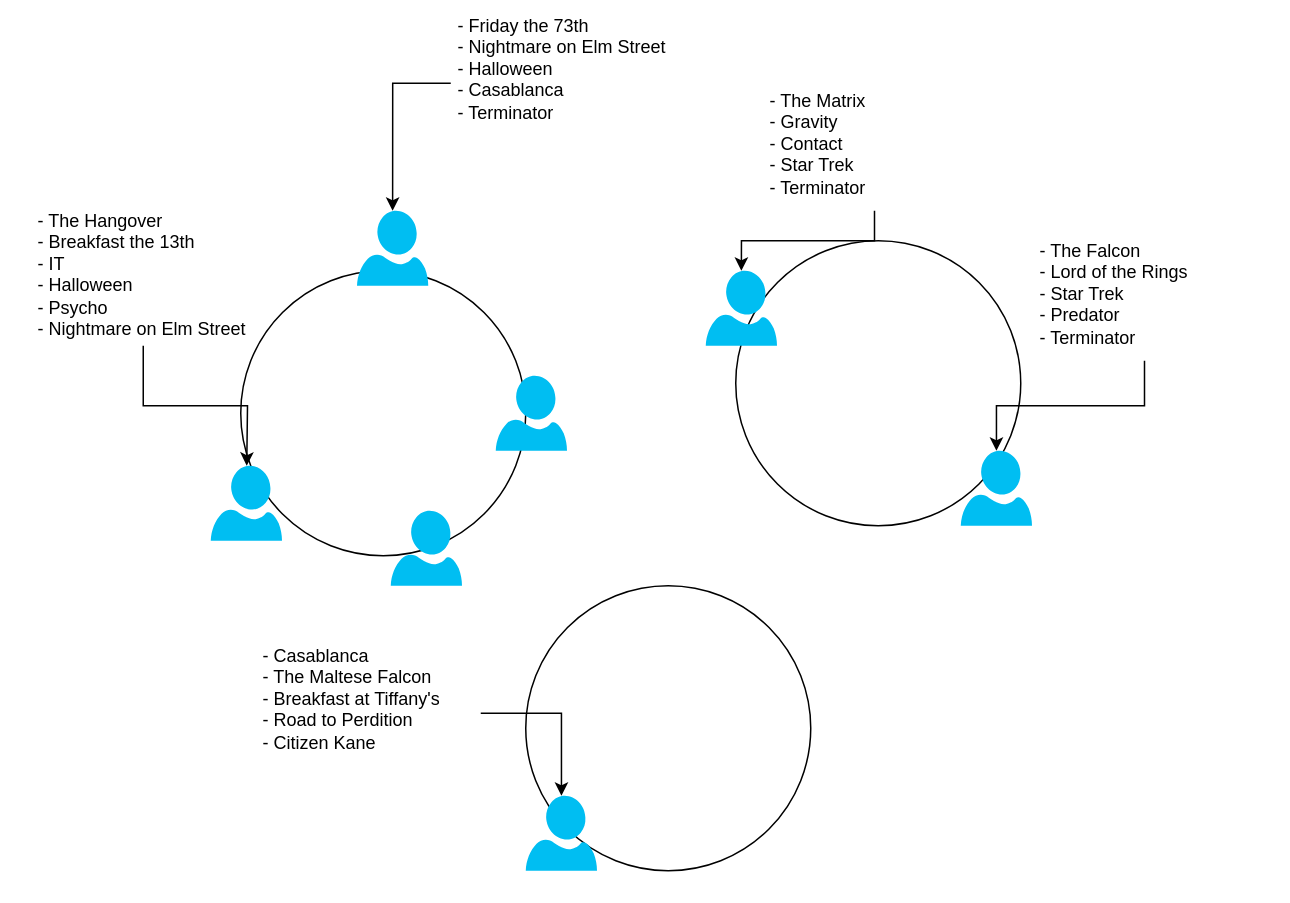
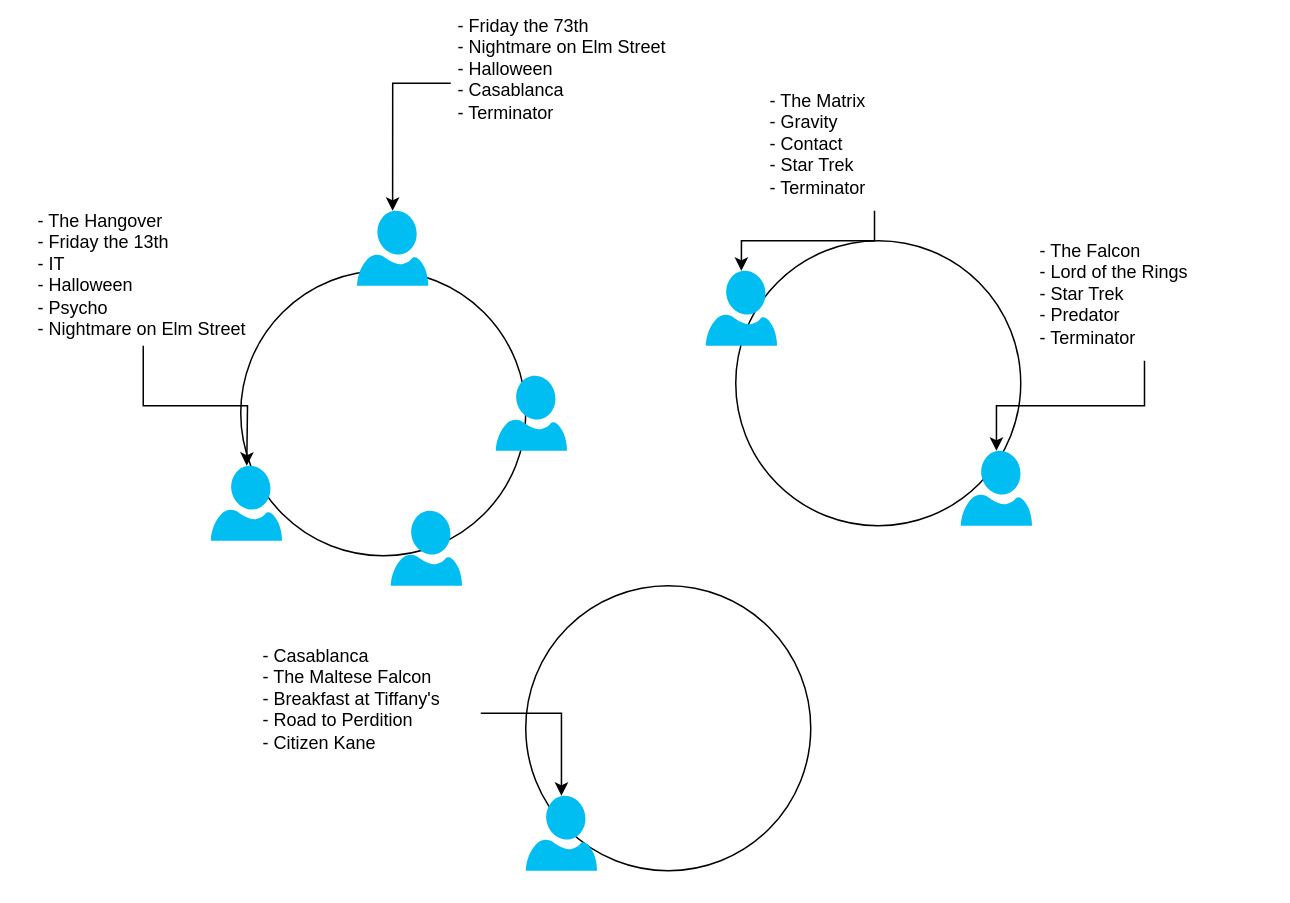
(145, 286) -> (145, 286)
